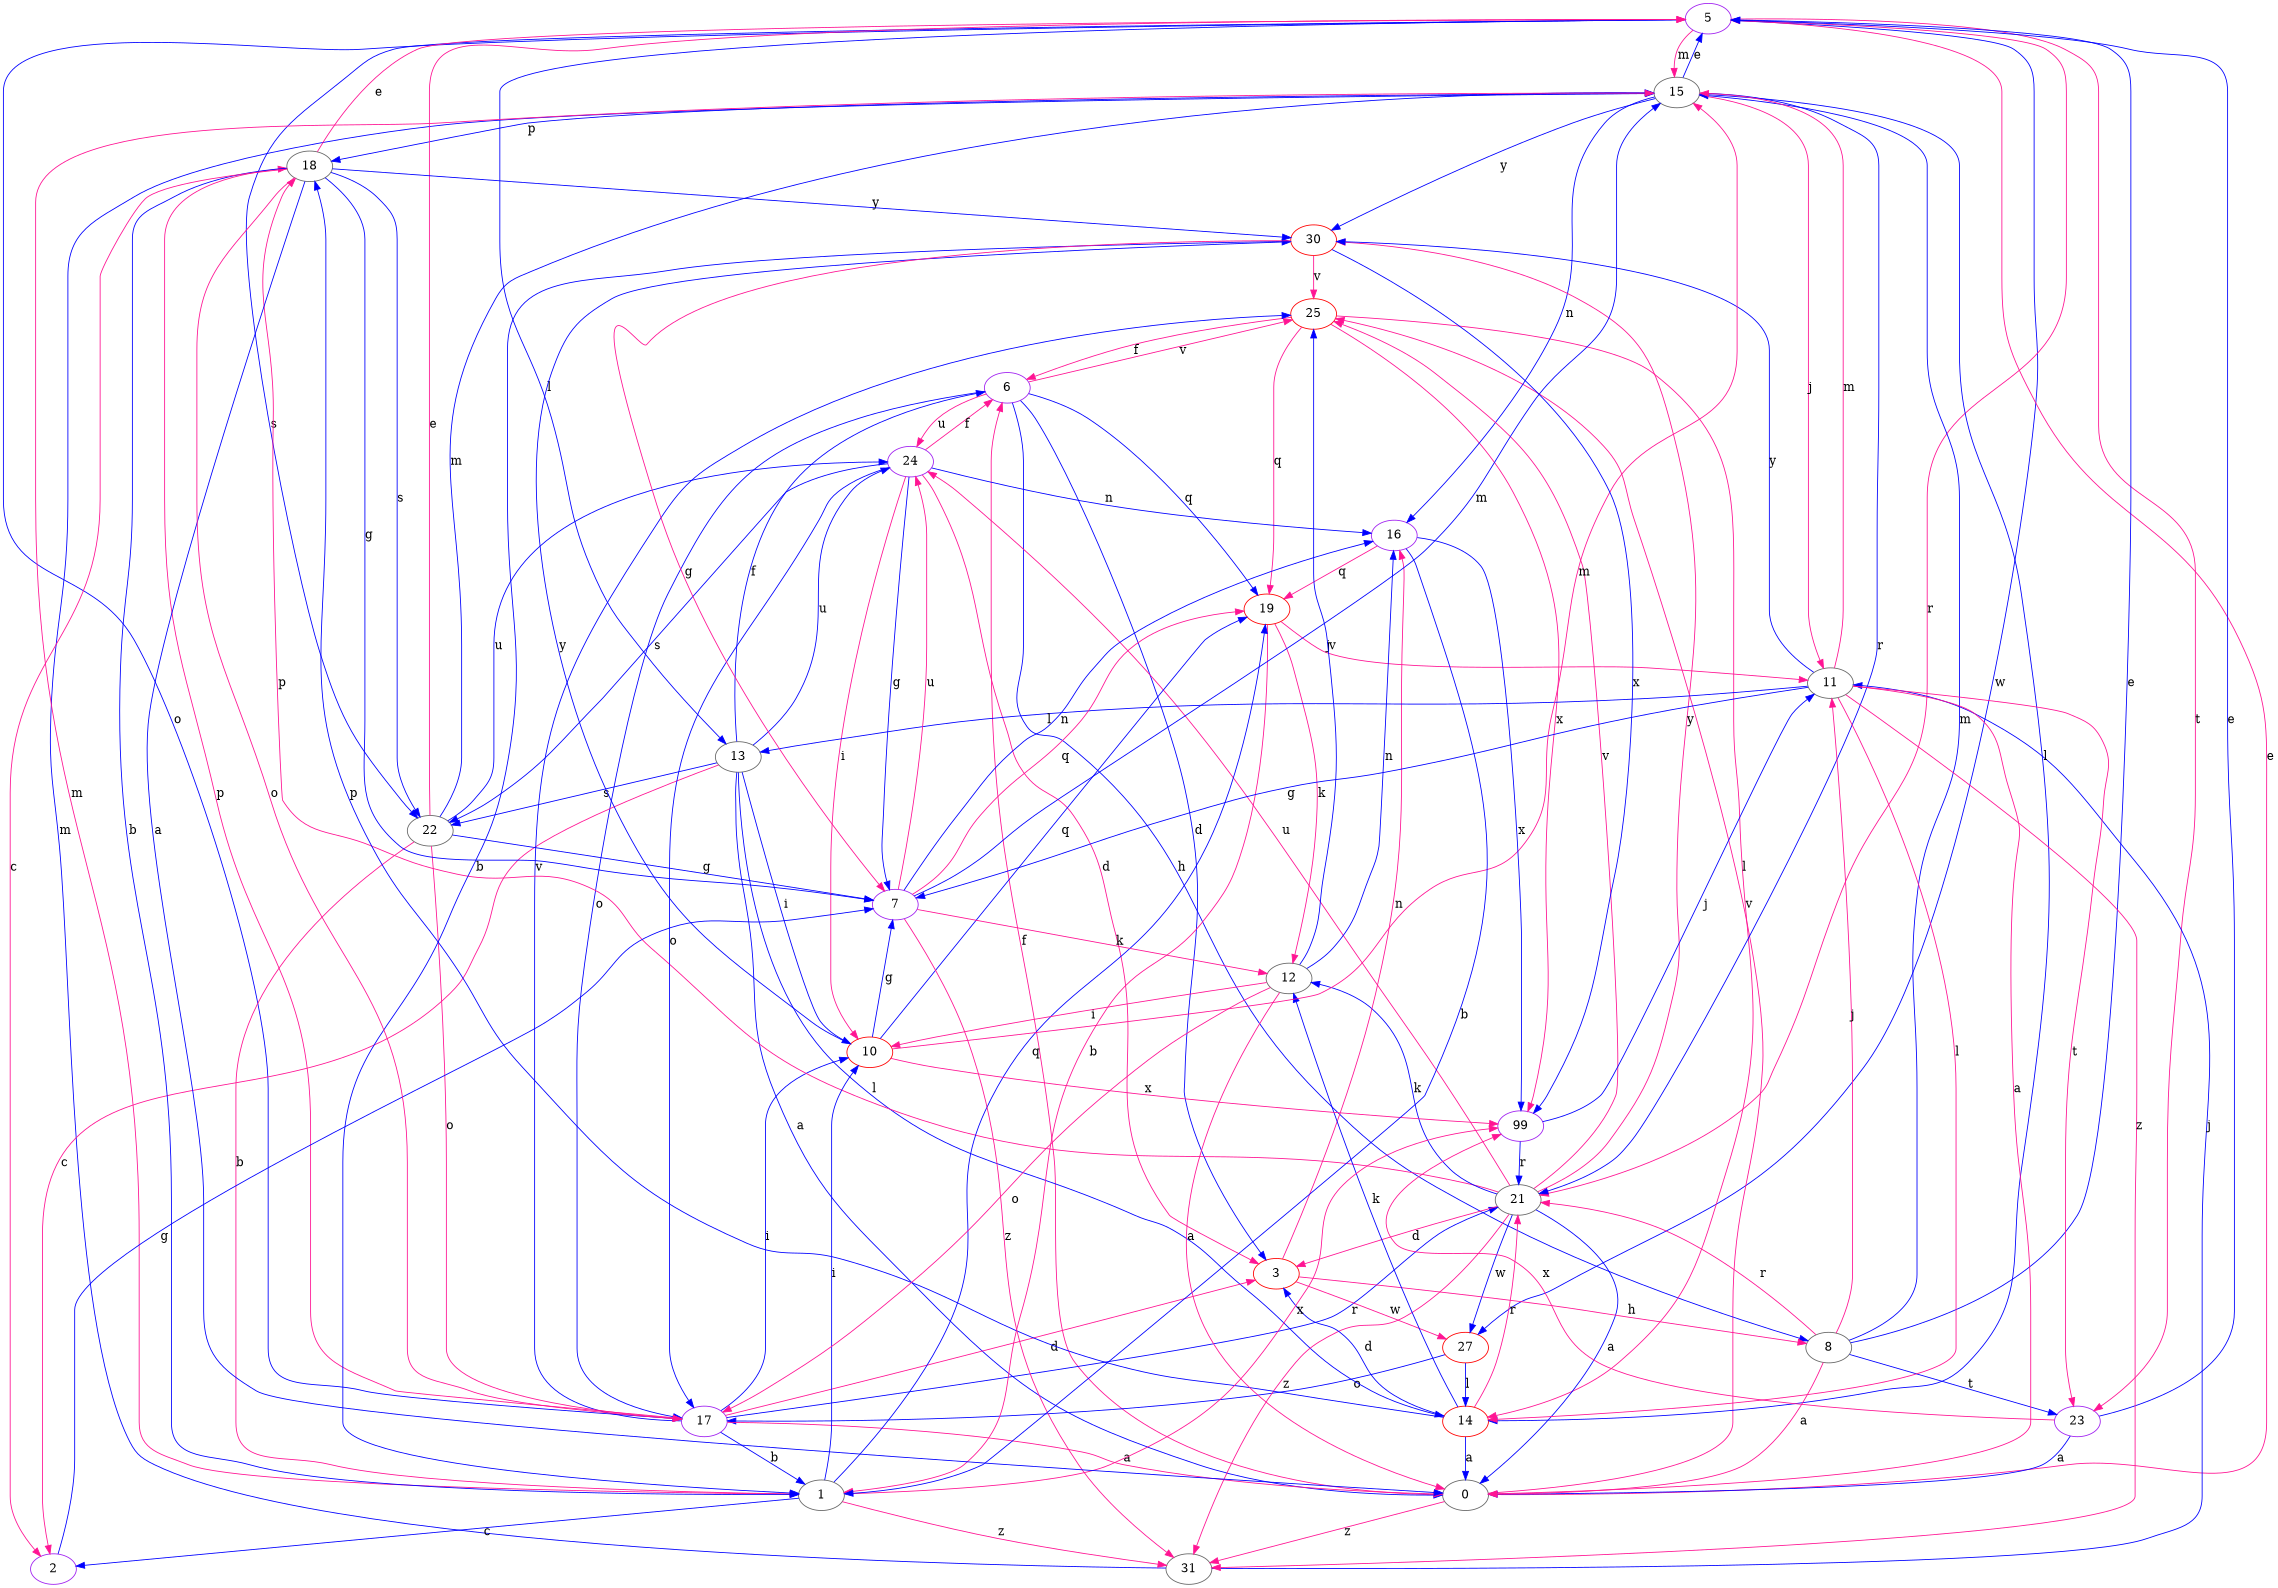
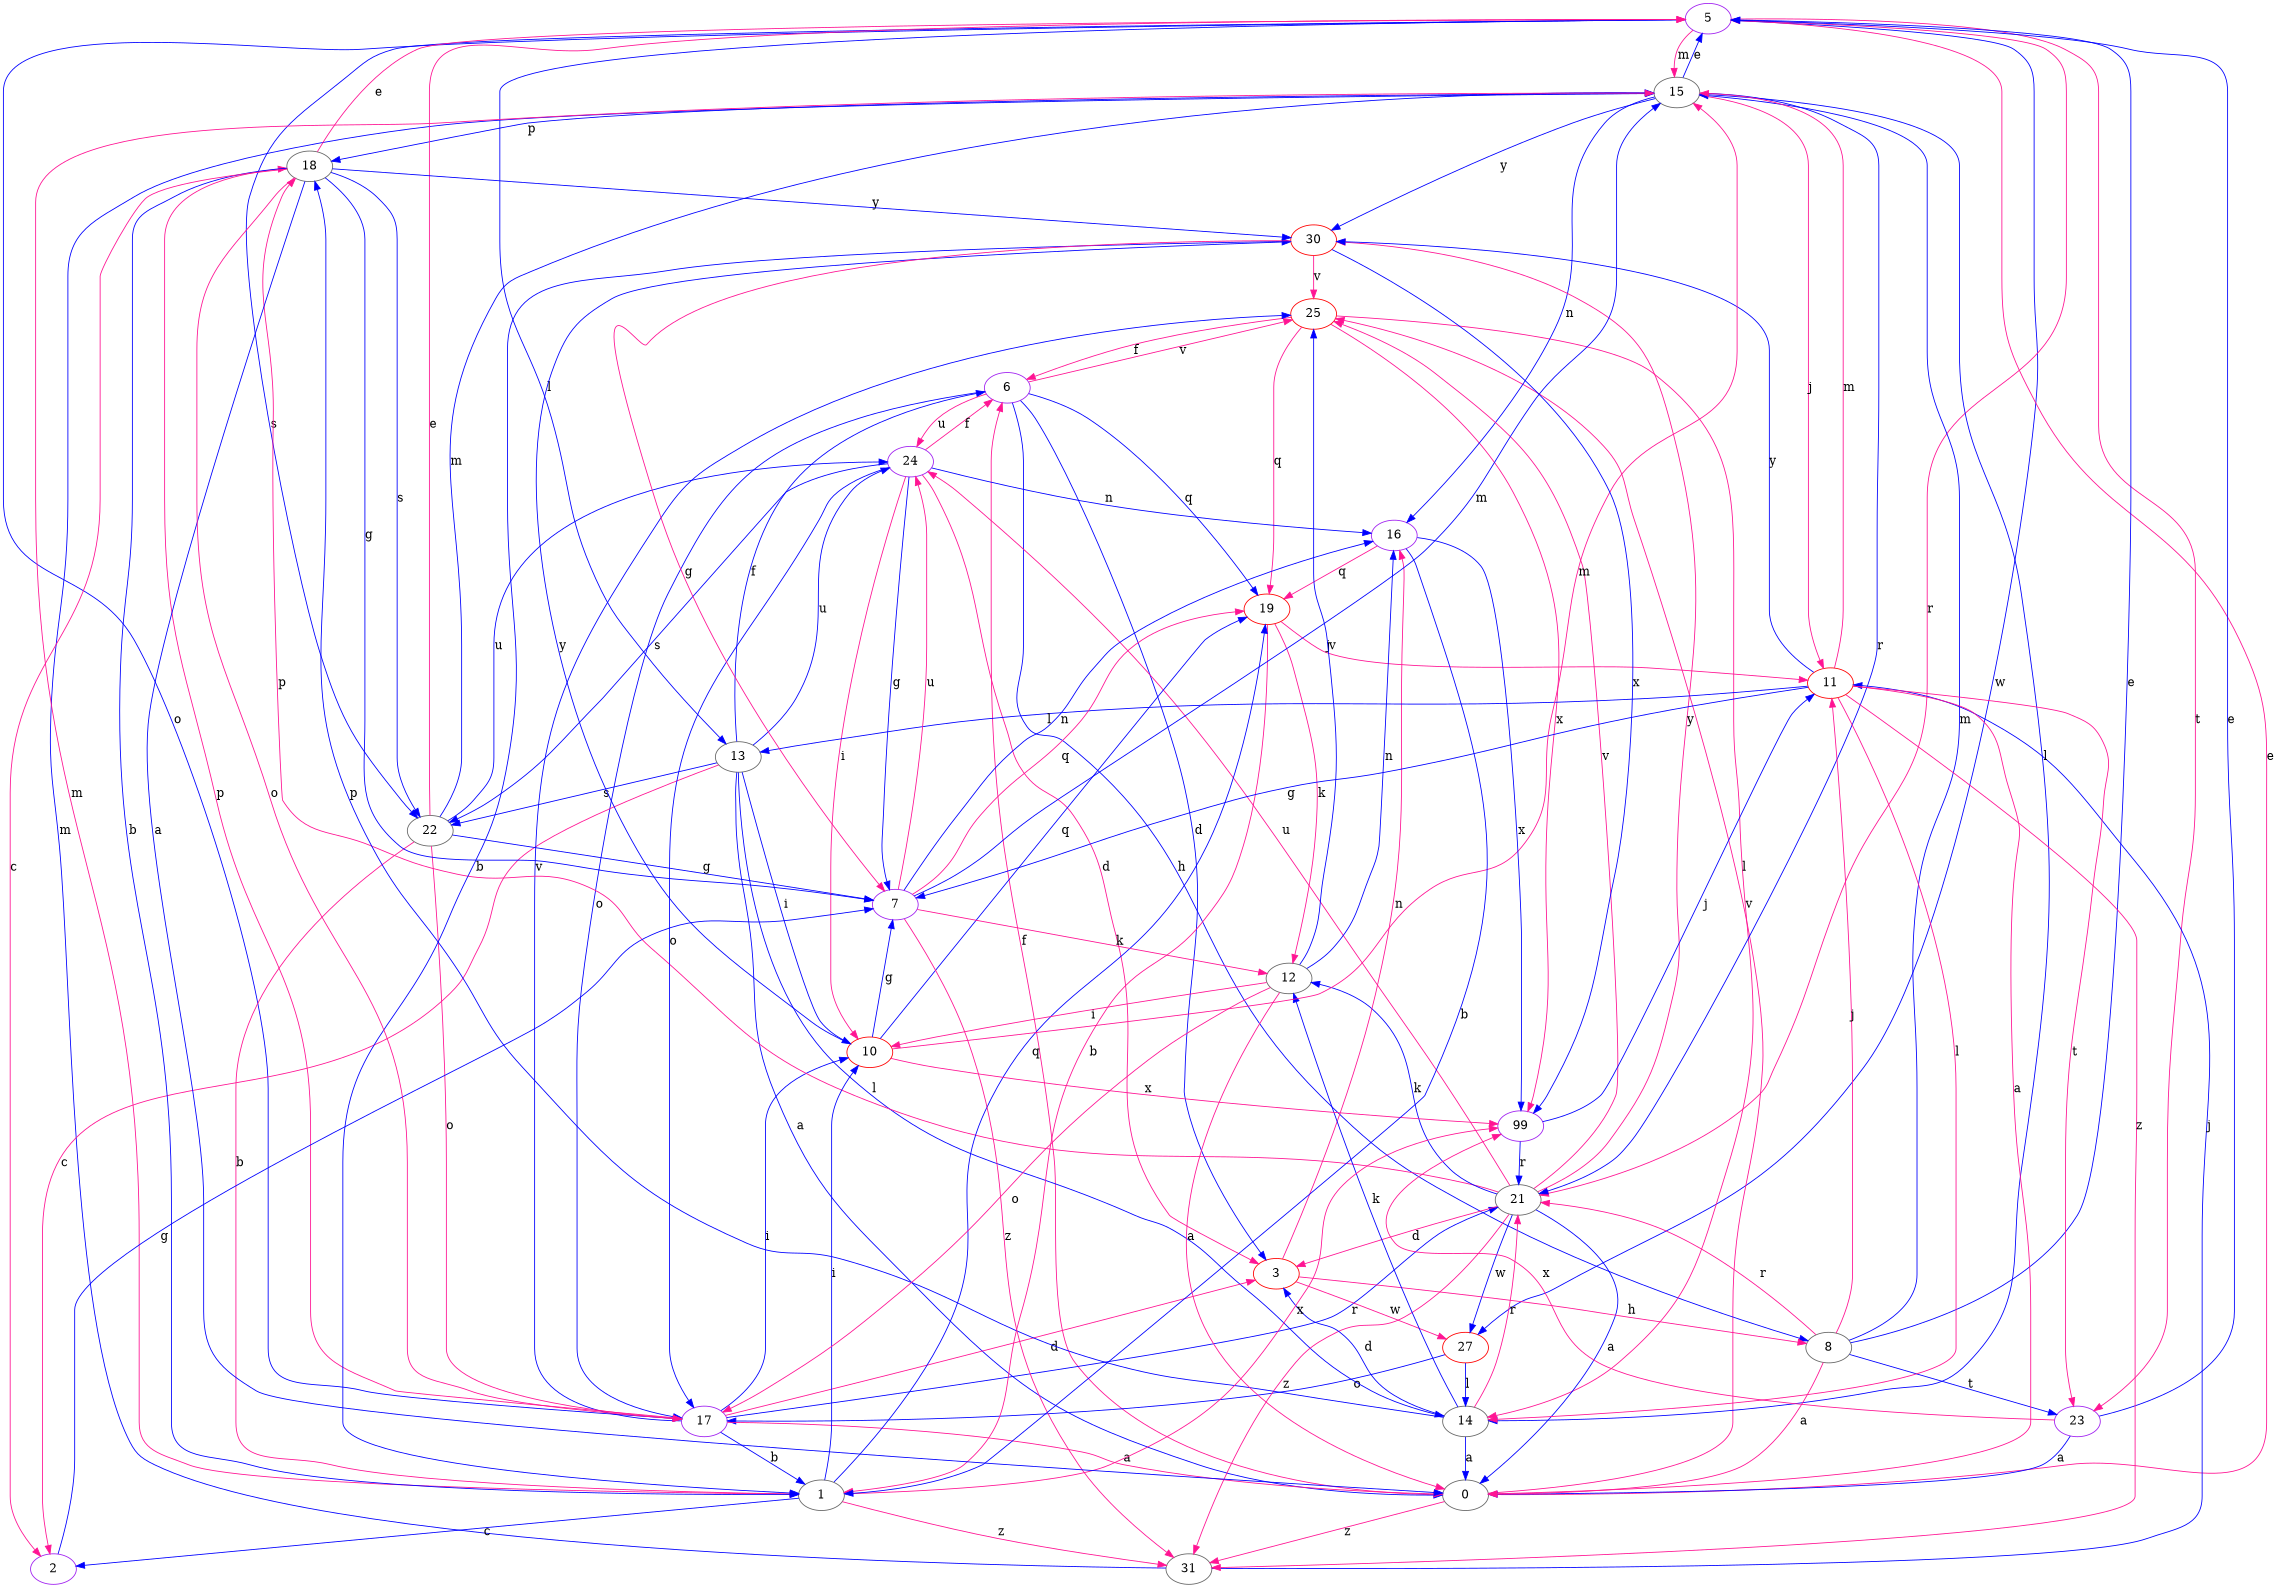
(1830, 683) -> (1830, 683)
(1466, 1421) -> (1466, 1421)
